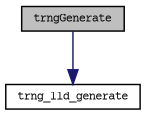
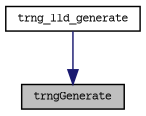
(73, 50) -> (73, 50)
